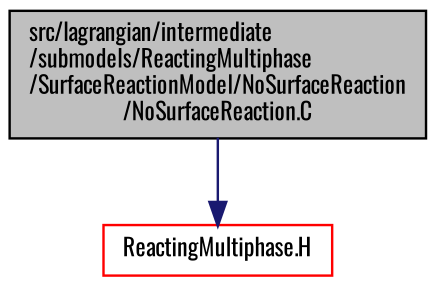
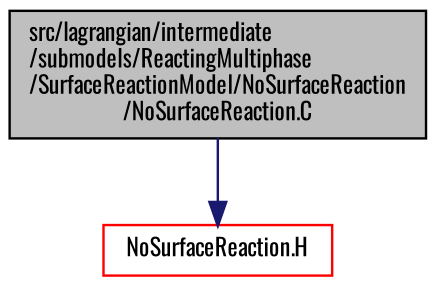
(218, 250) -> (218, 250)
